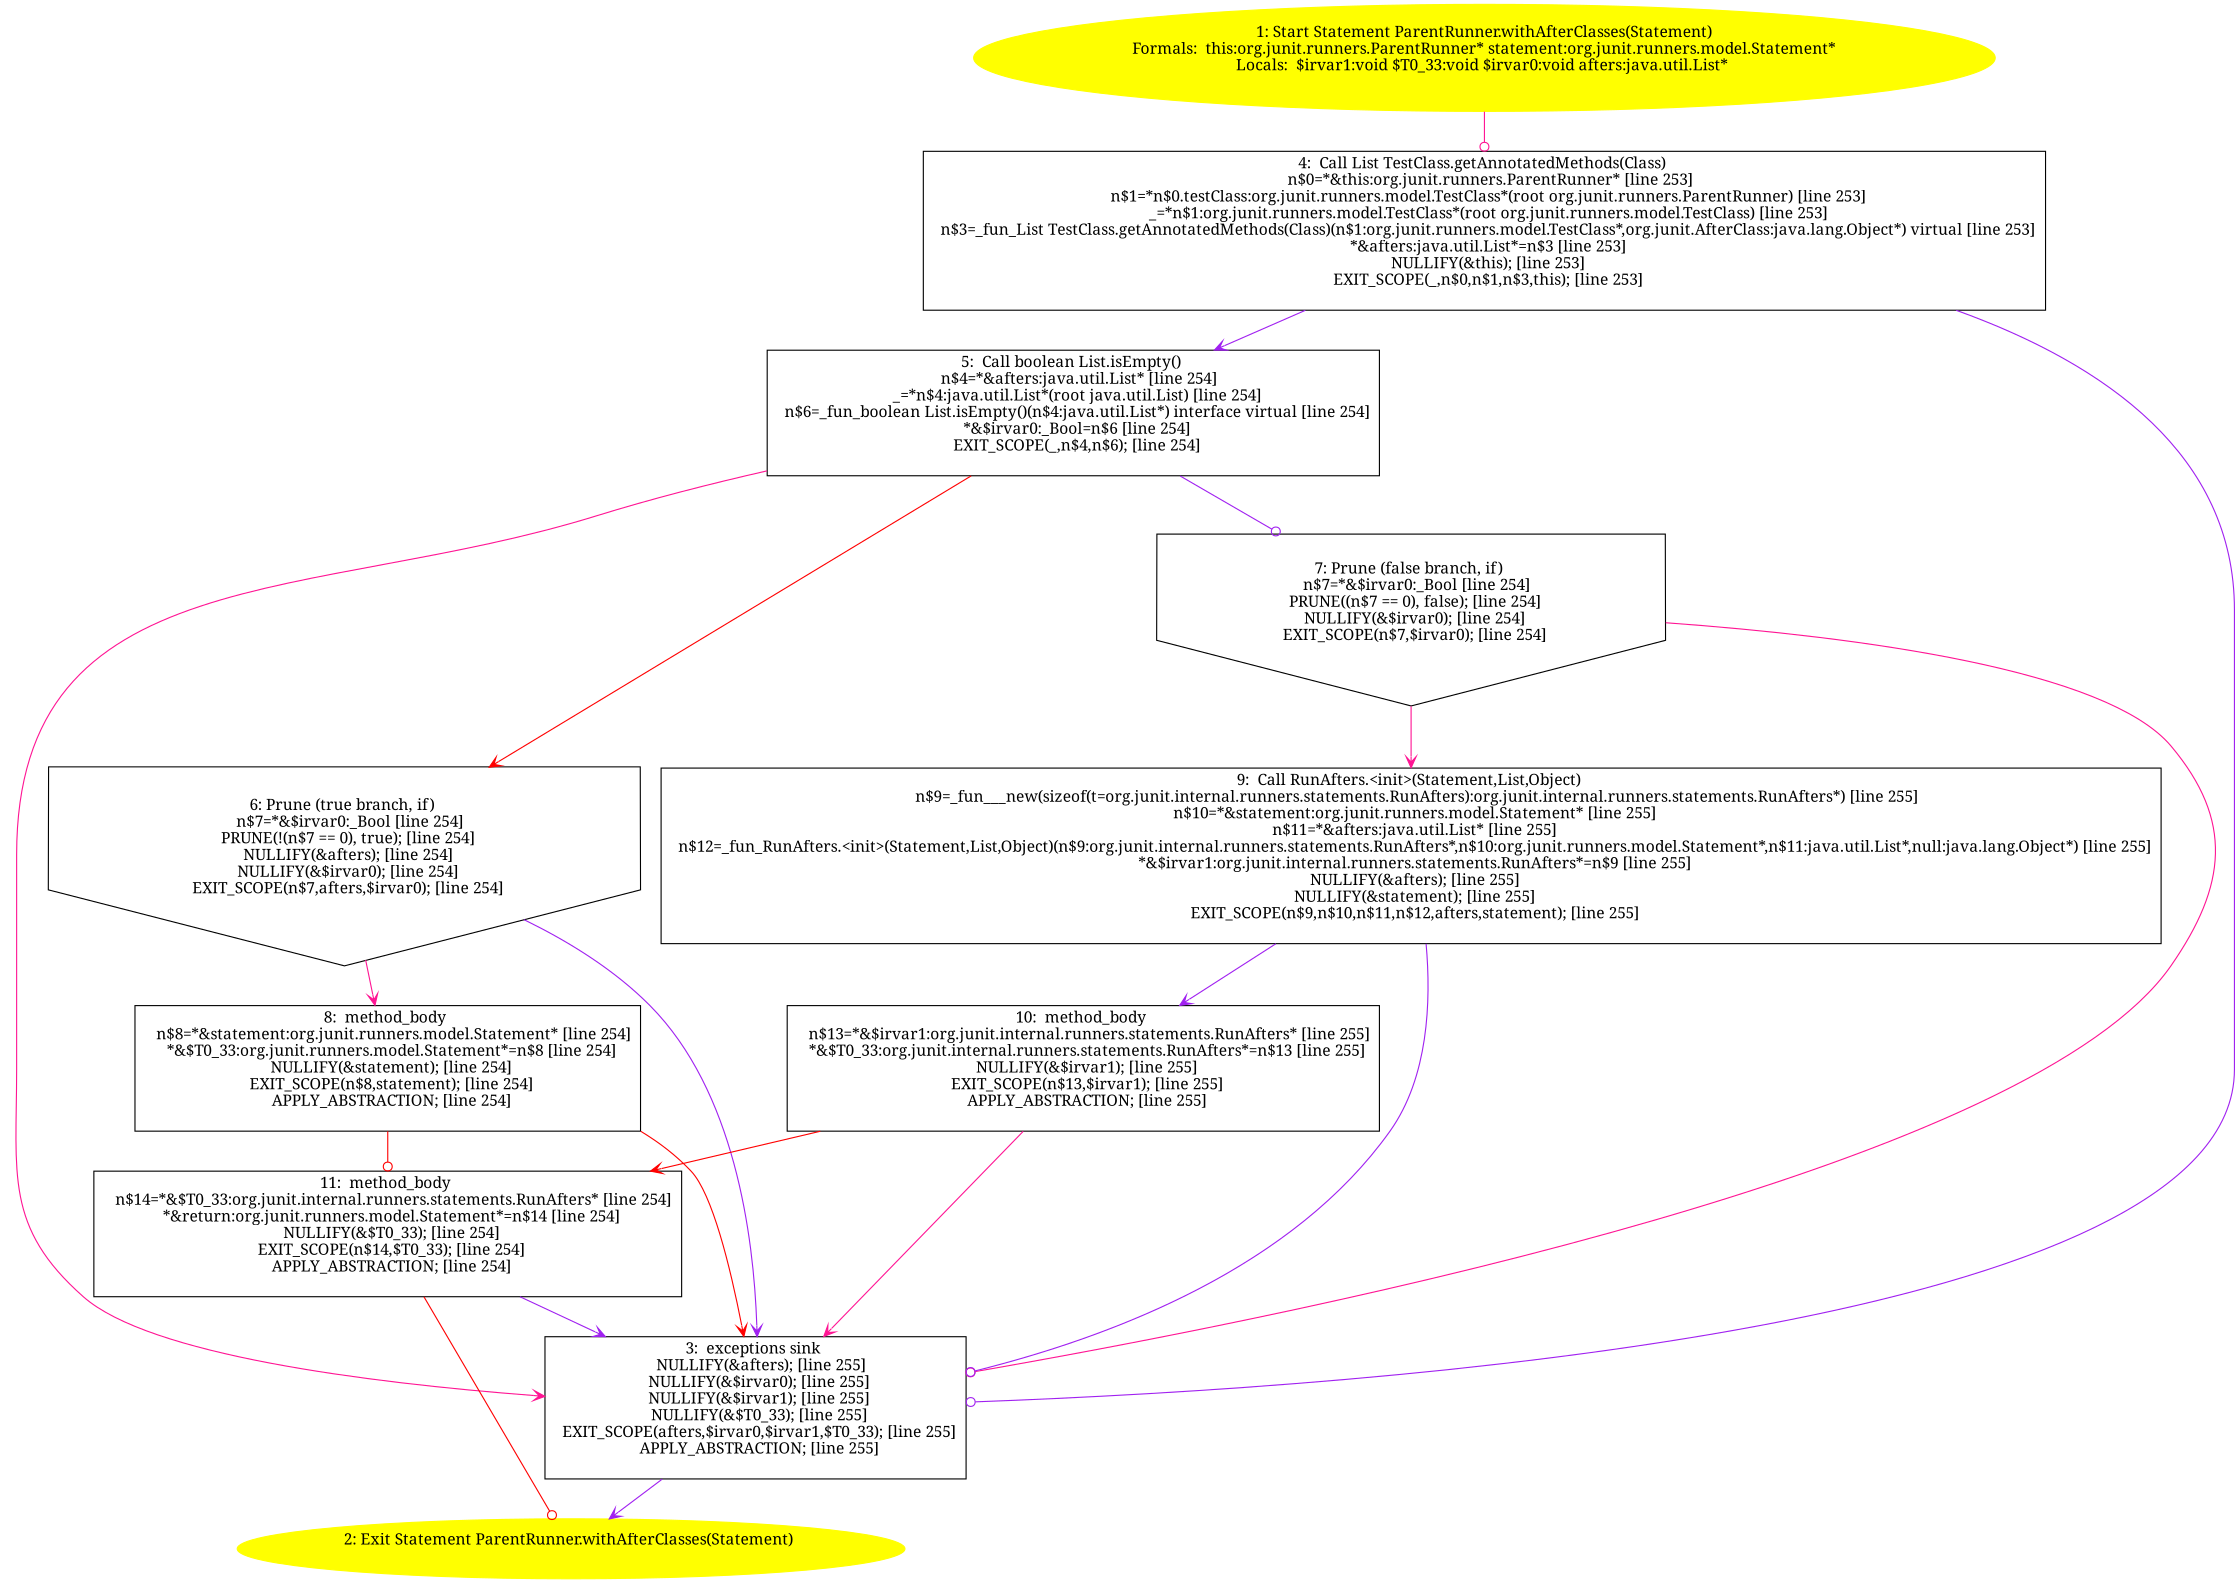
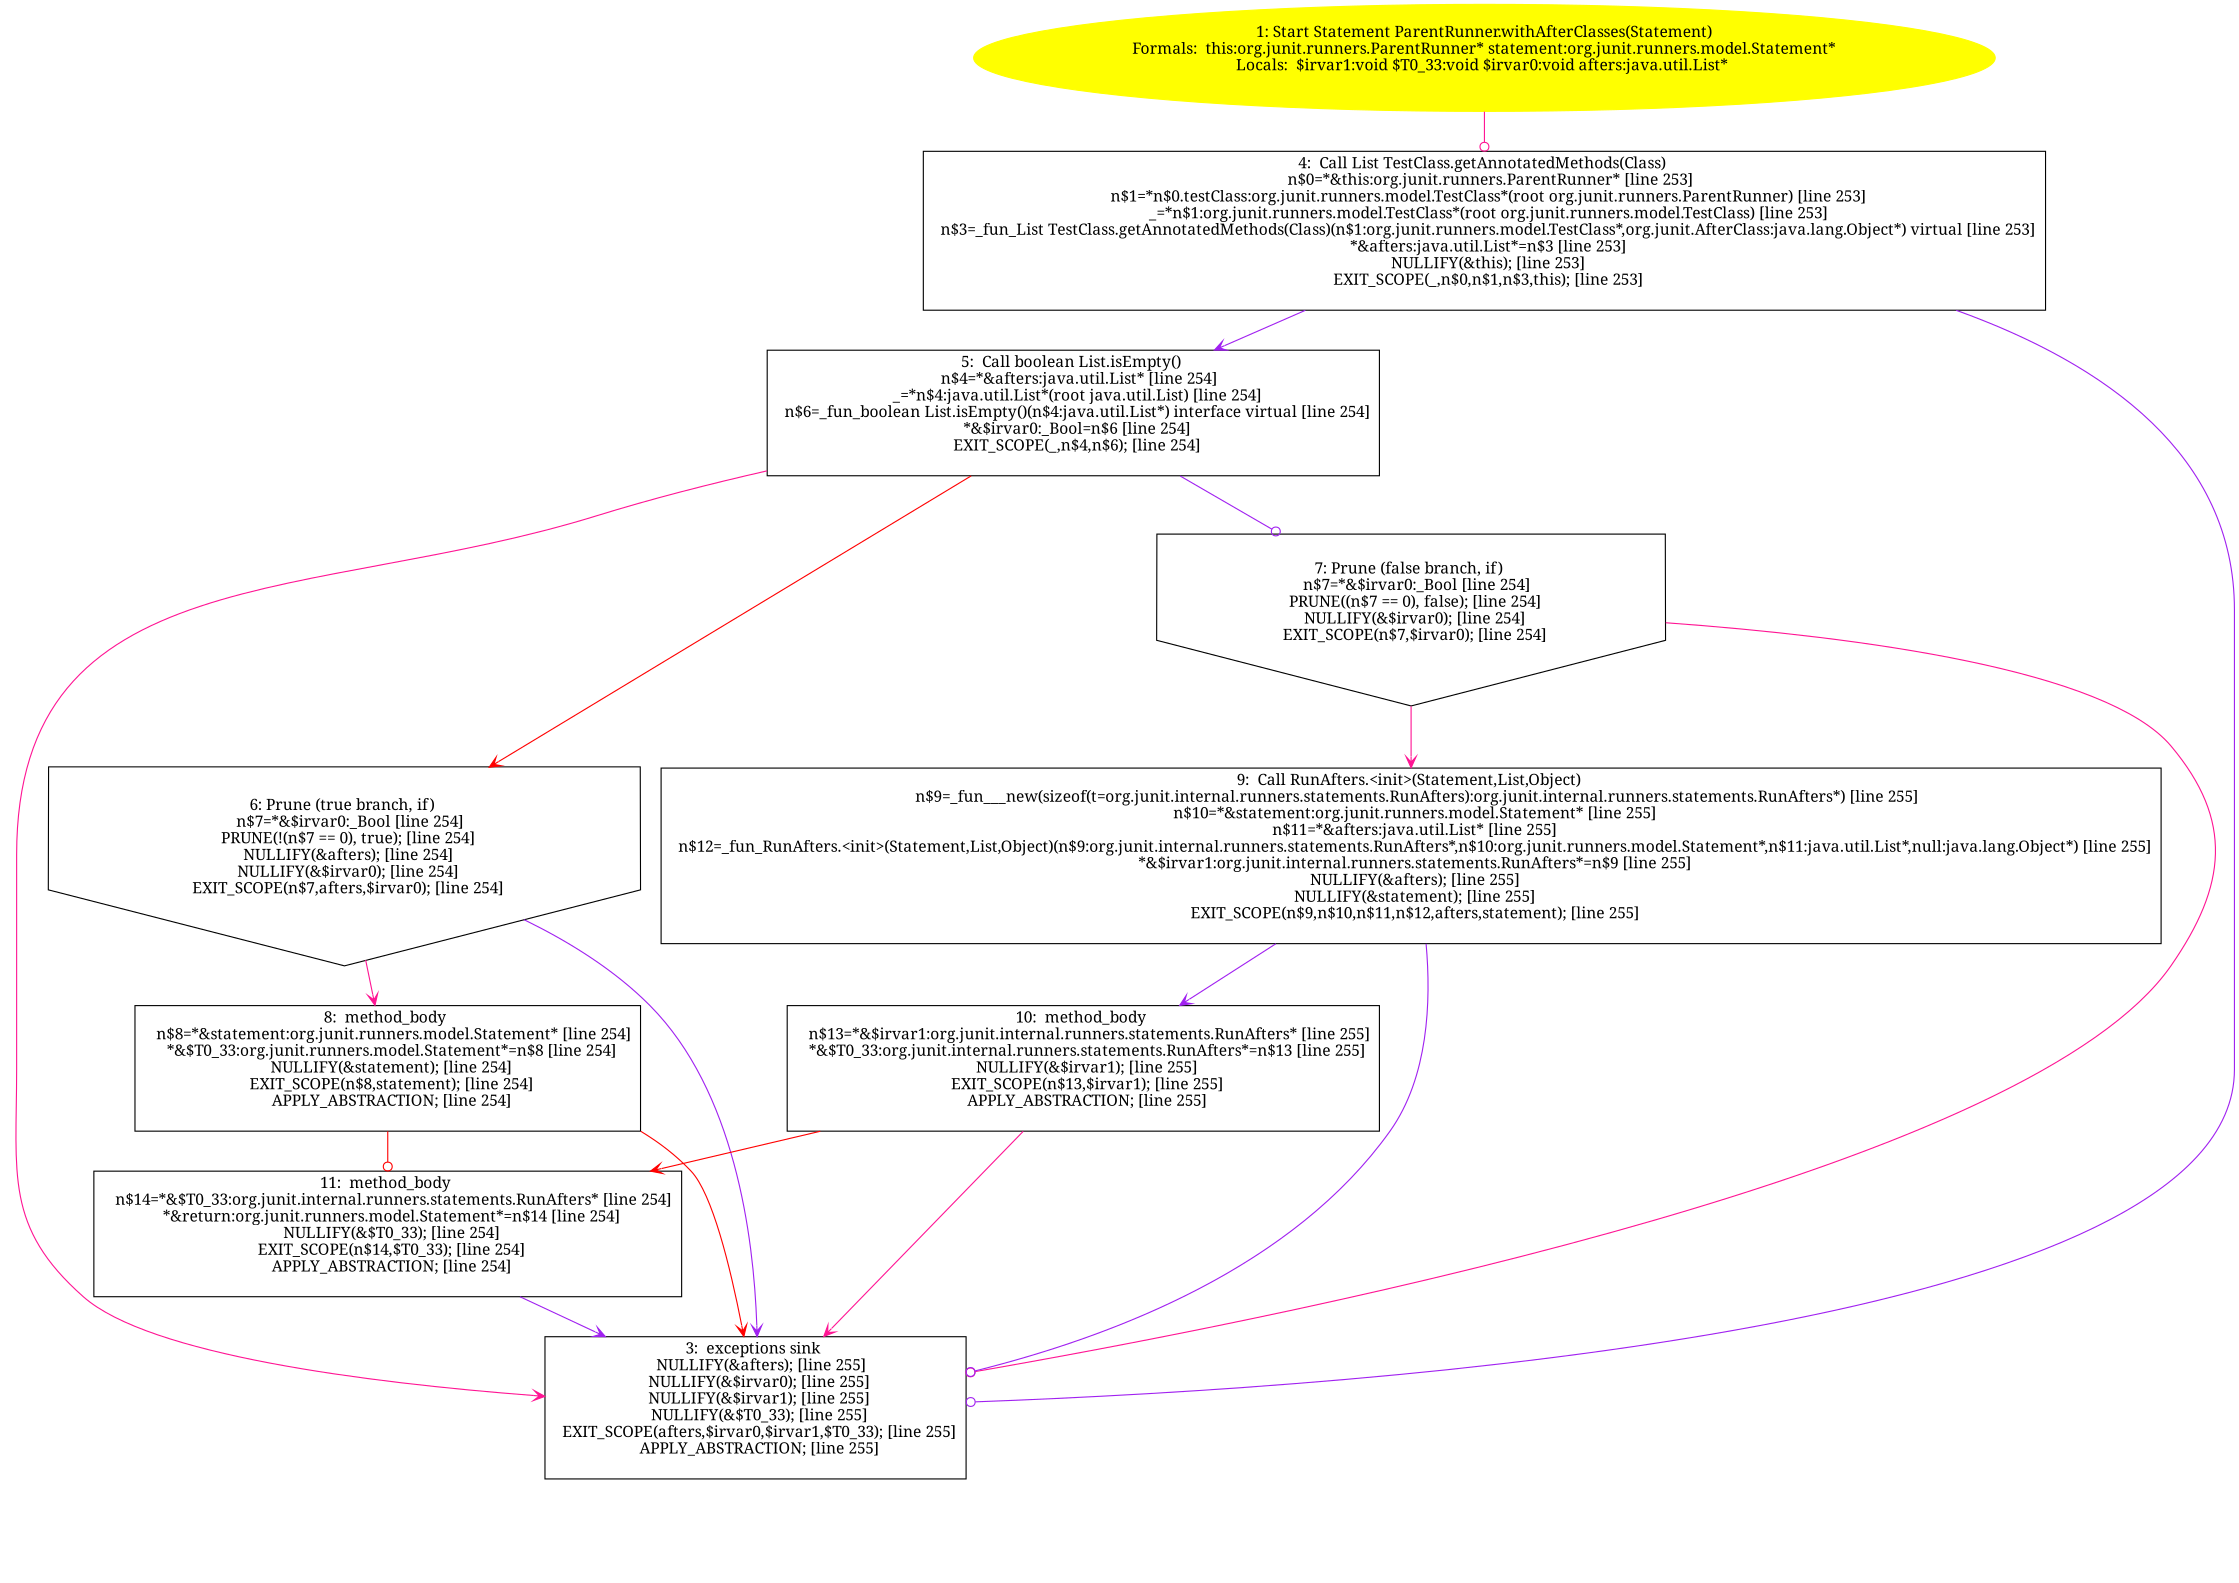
(571, 1549) -> none
